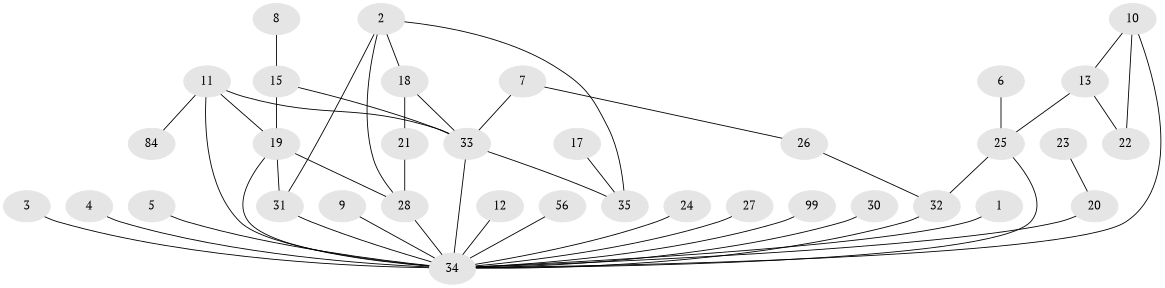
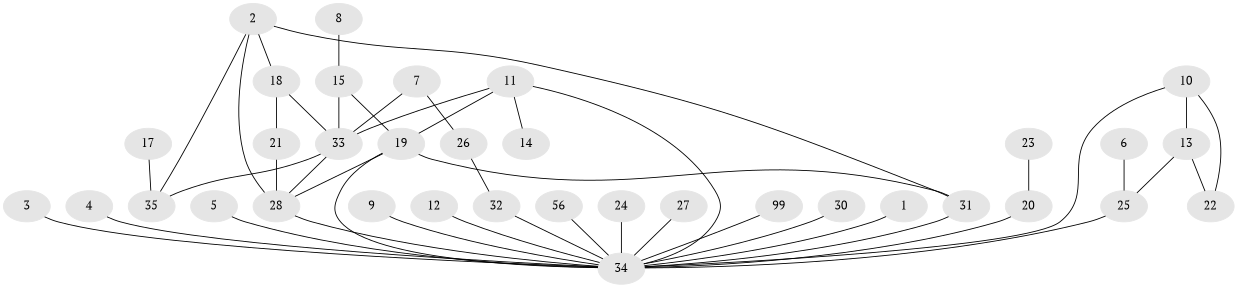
(152, 144) -> (526, 144)
(969, 175) -> none
(460, 206) -> (308, 175)
